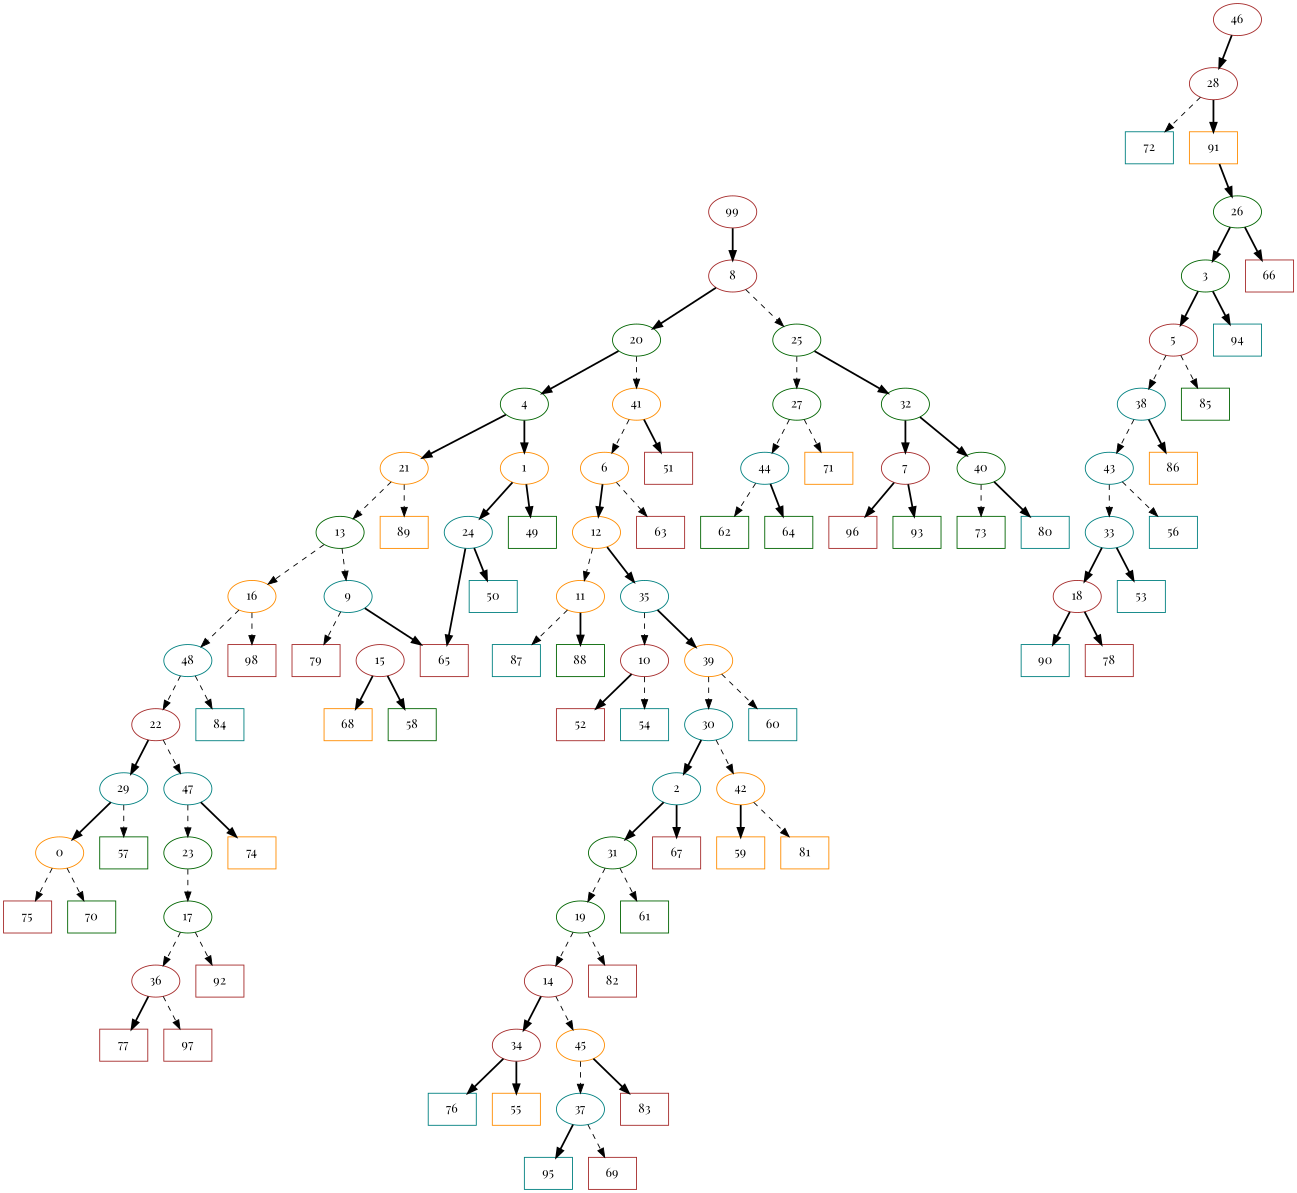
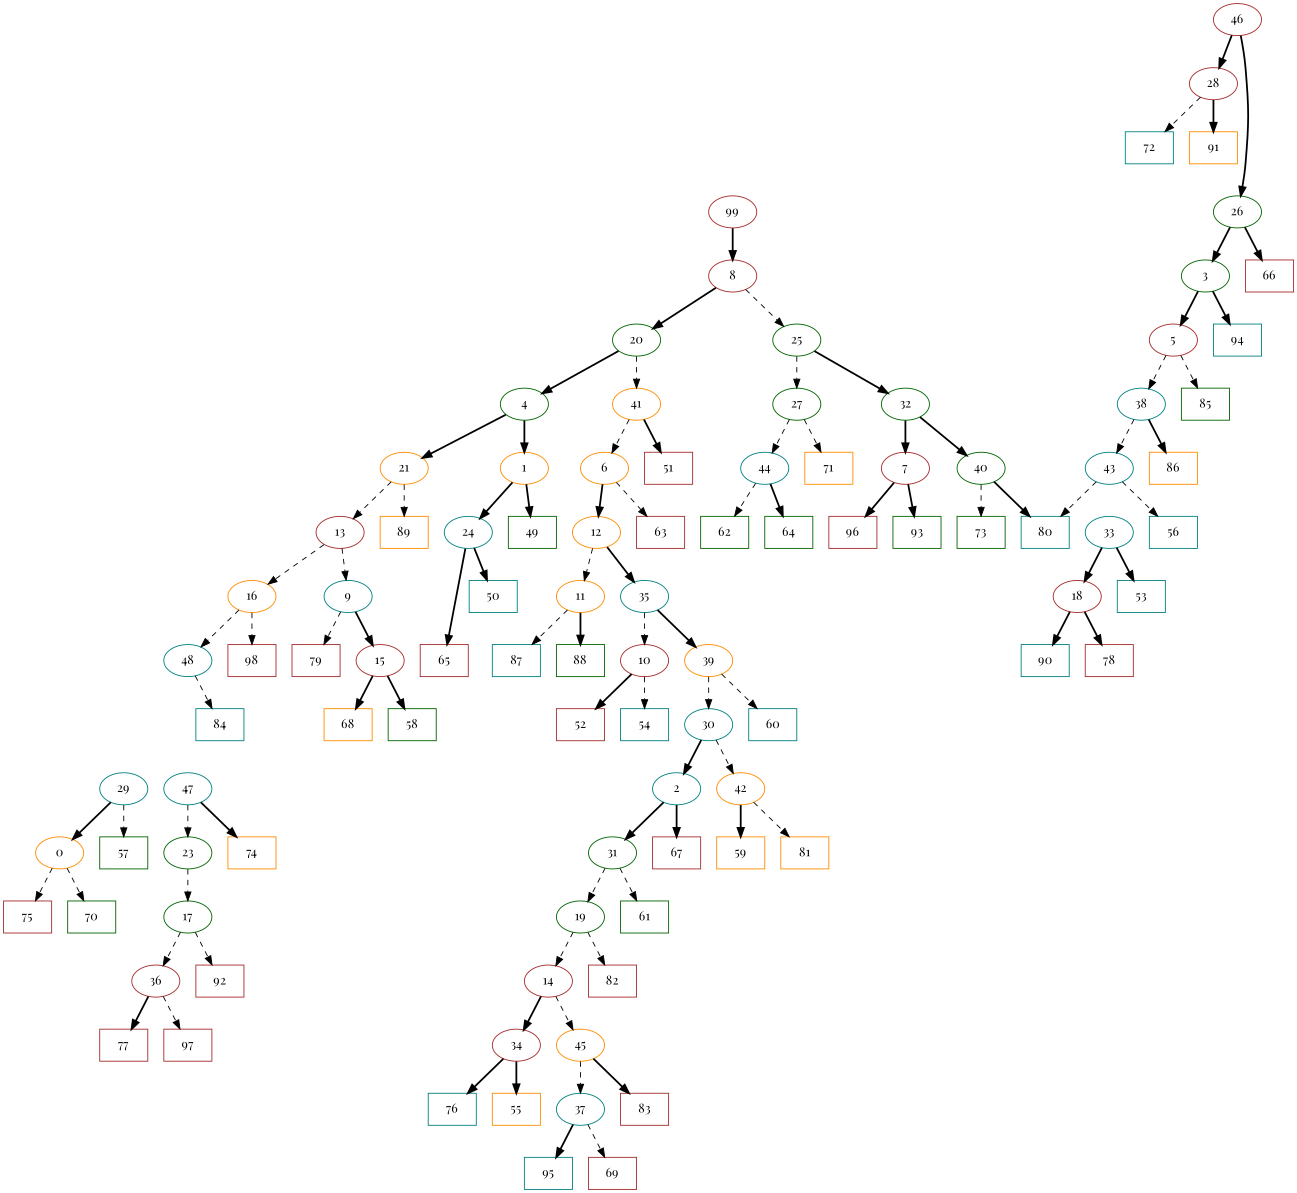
(1224, 176) -> (1248, 111)
(1109, 496) -> (1082, 496)
(340, 532) -> (340, 532)
(389, 624) -> (362, 625)
(156, 725) -> none
